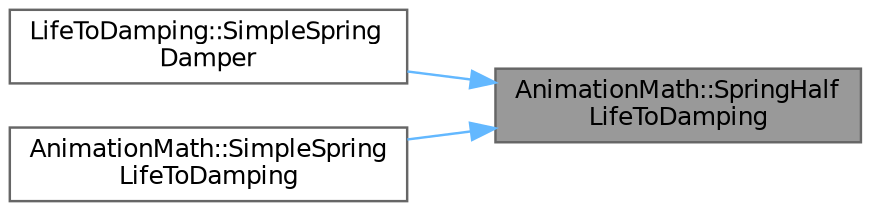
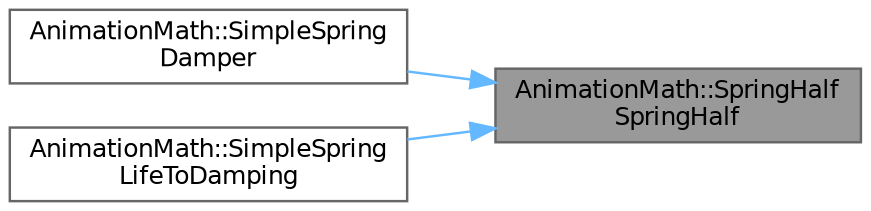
(208, 47) -> (208, 47)
(678, 105) -> (678, 105)
